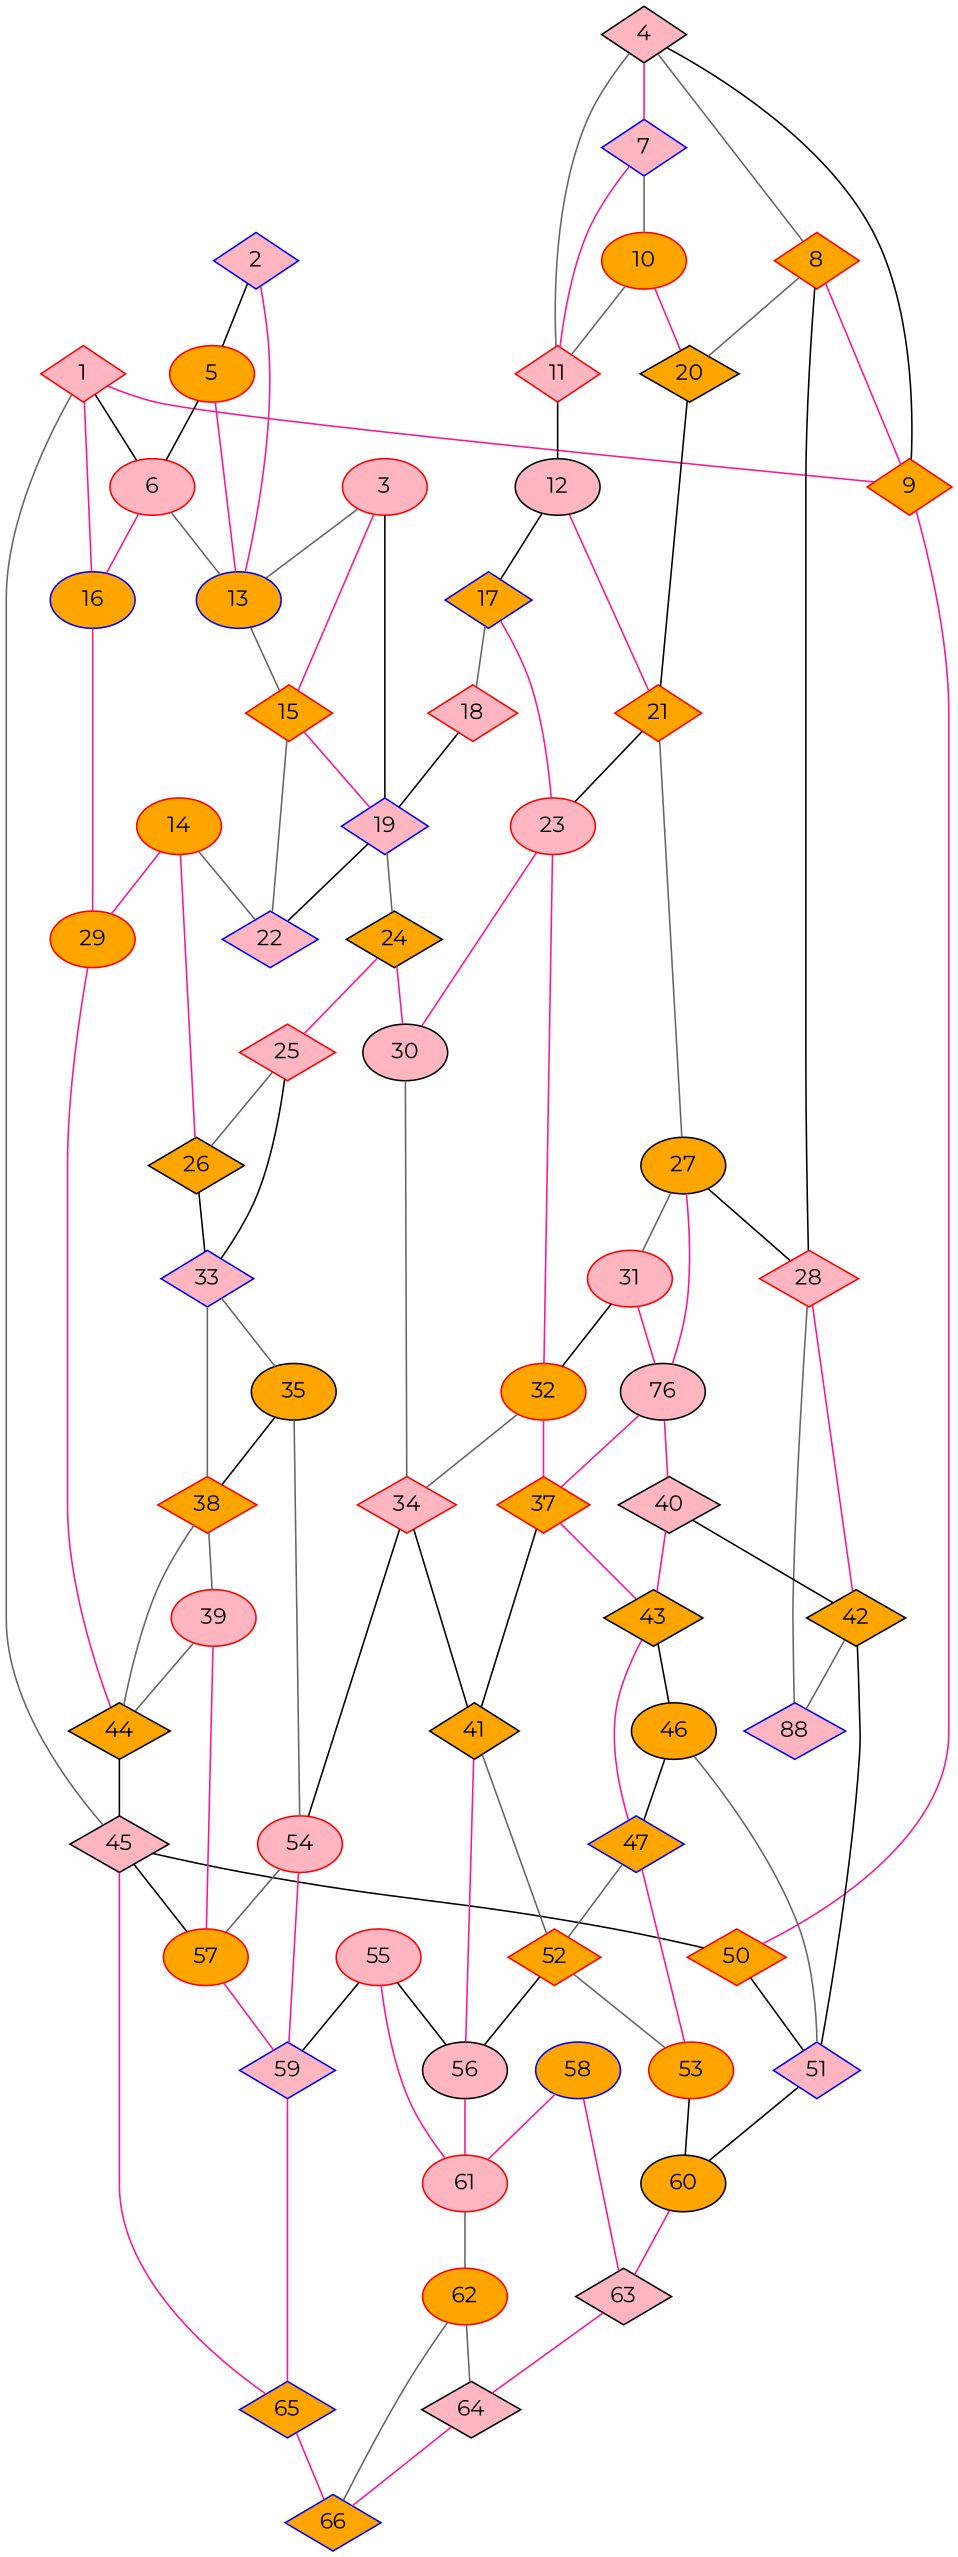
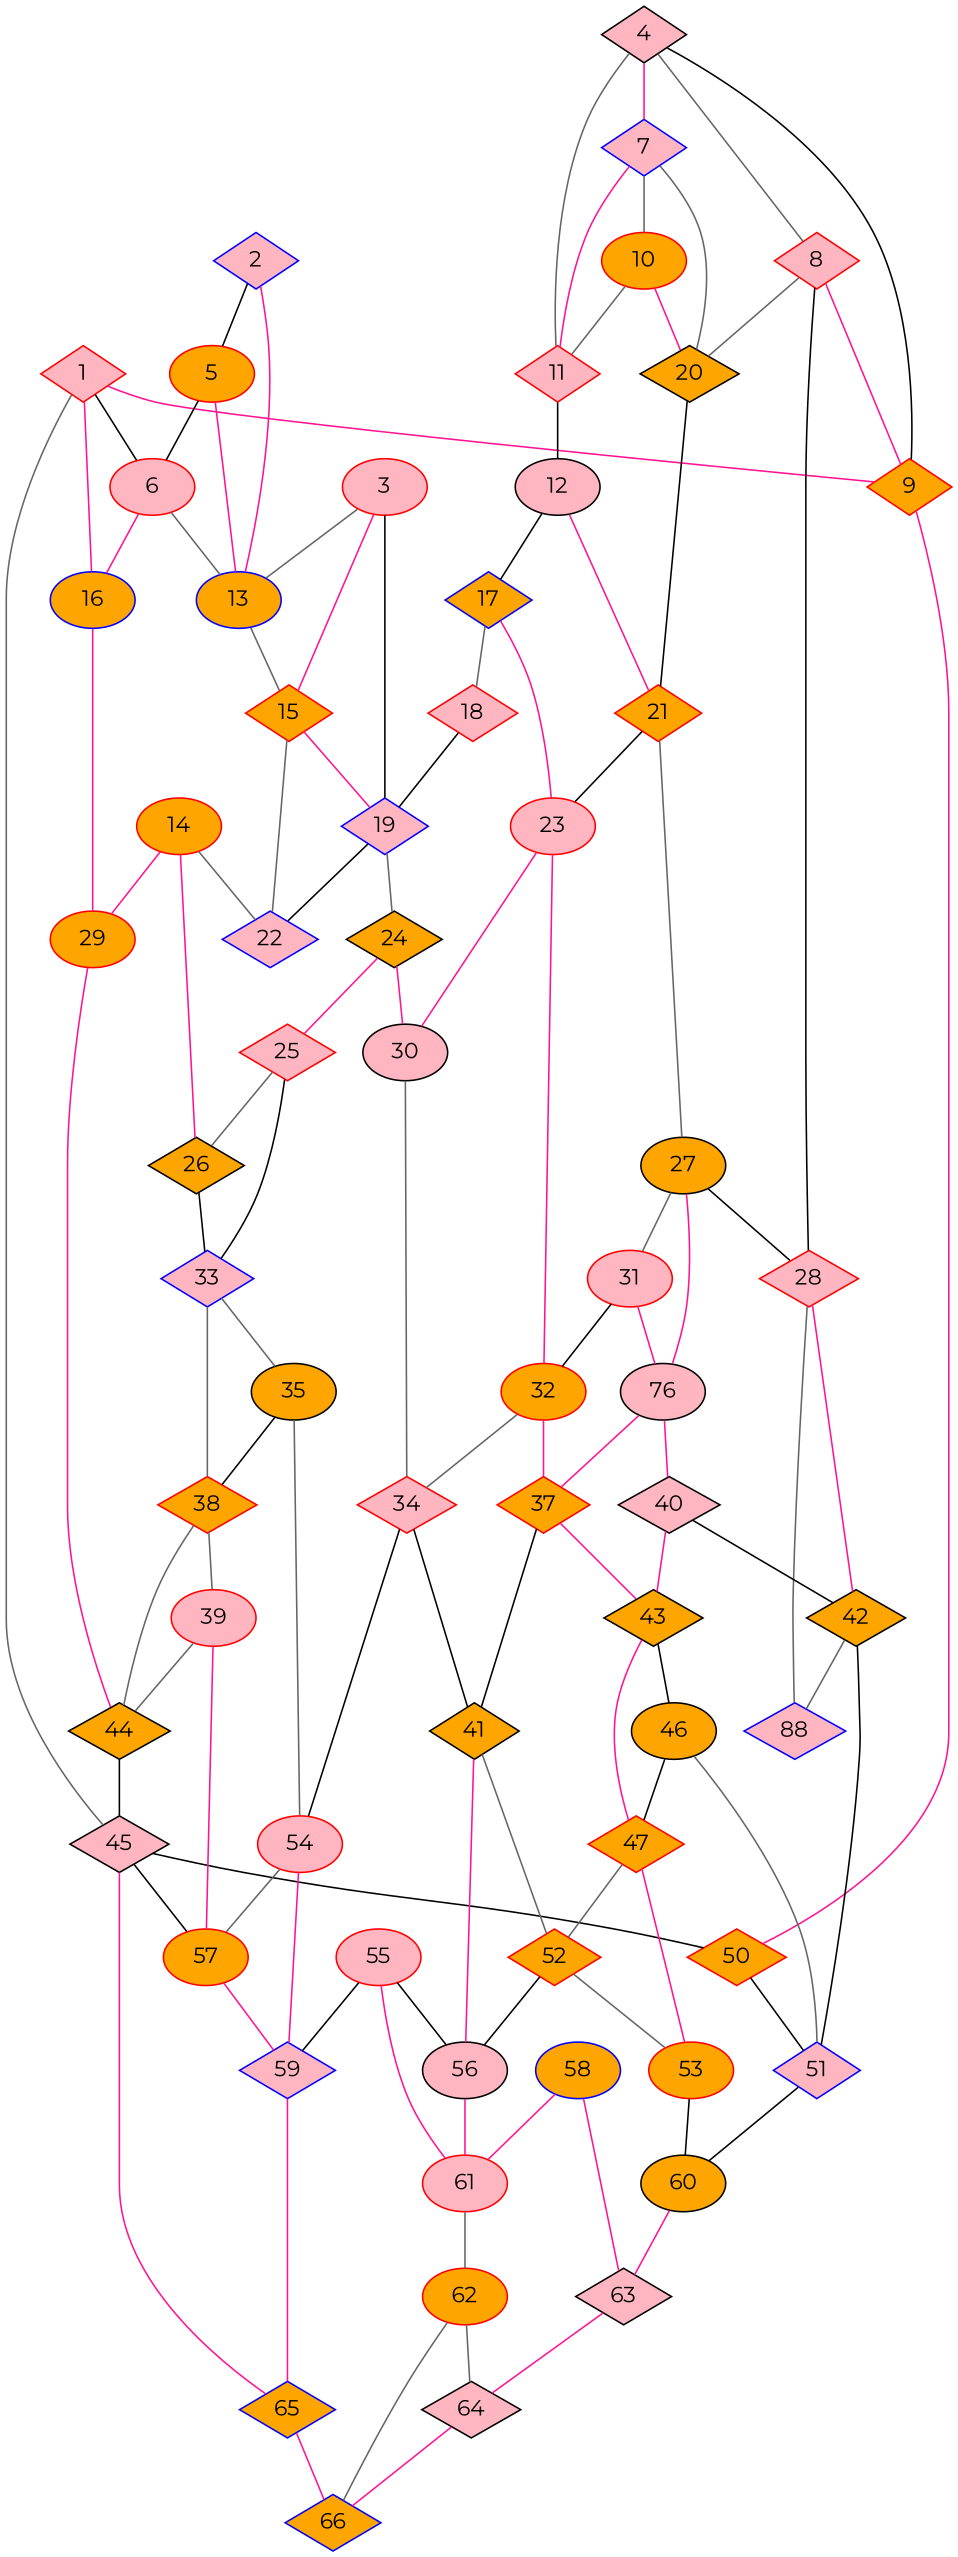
none -> (705, 252)
(817, 261) -> (817, 261)
(636, 1844) -> (636, 1844)
